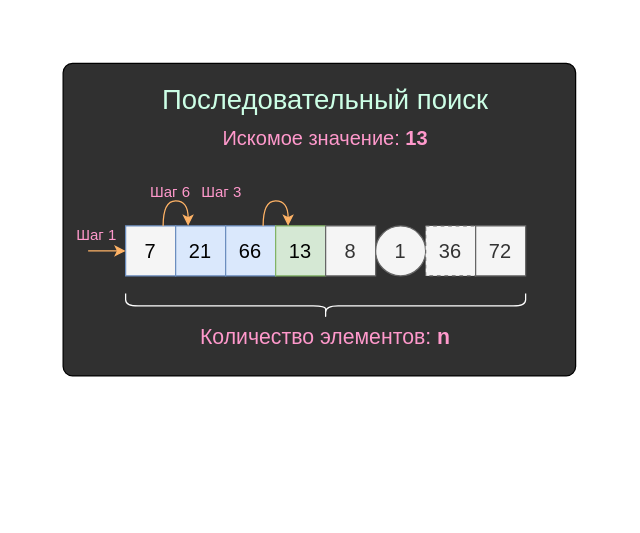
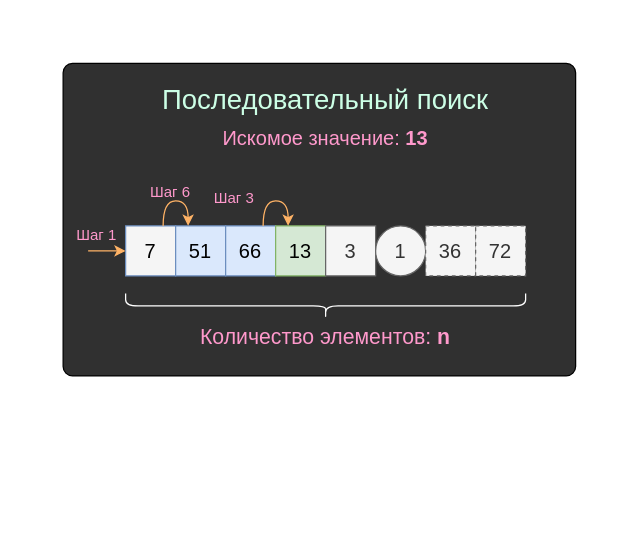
(222, 192) -> (234, 198)
(201, 251) -> (201, 251)
(351, 251) -> (351, 251)
(501, 251) -> (501, 251)
